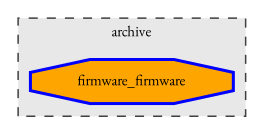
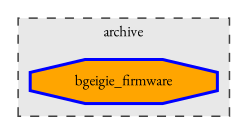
(132, 82) -> (124, 82)
